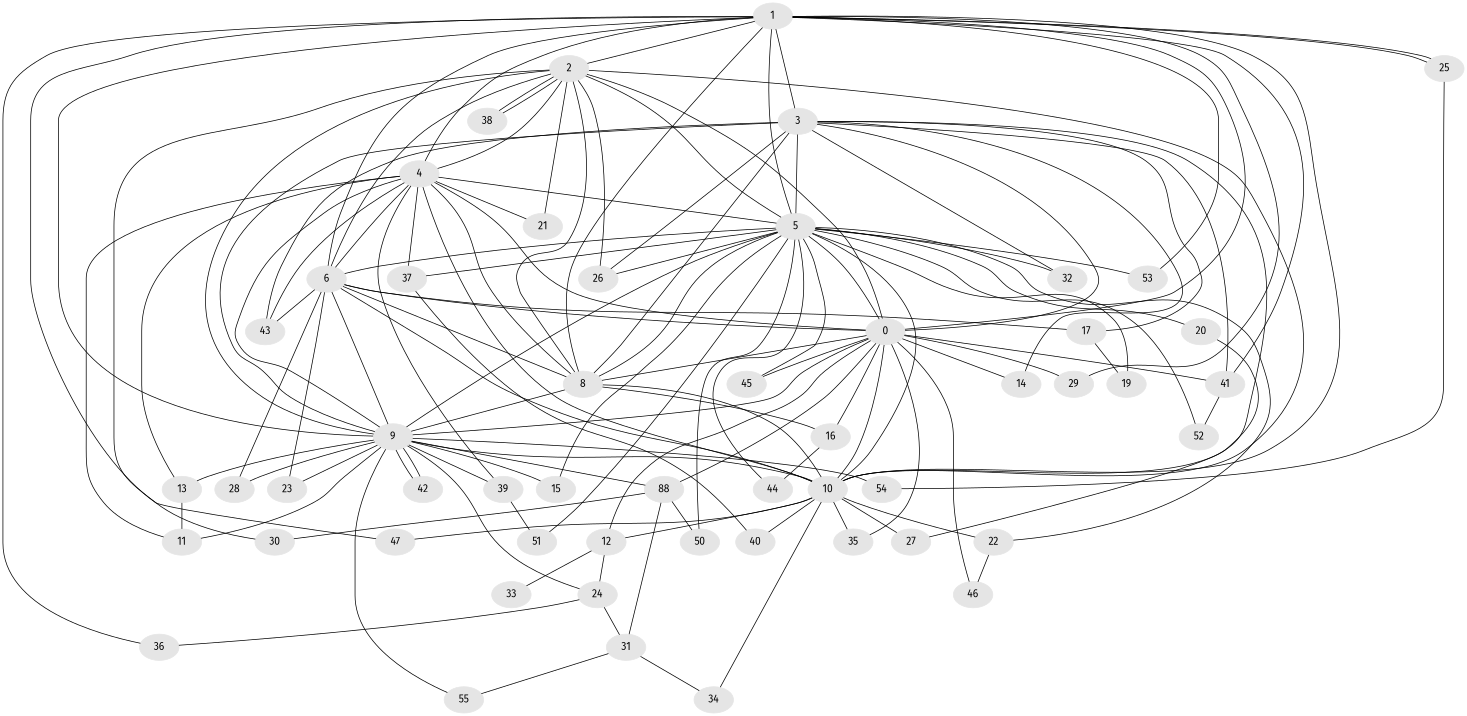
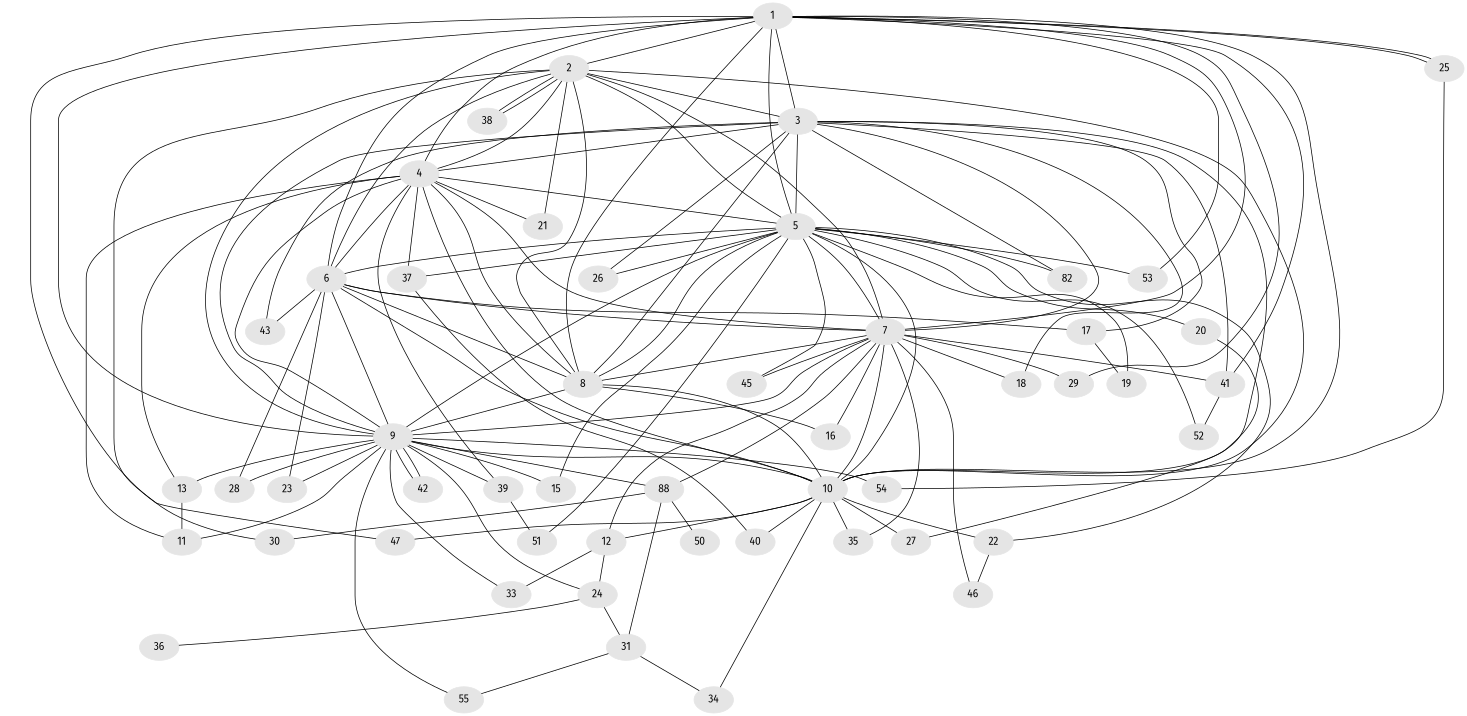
(56, 53) -> none
(604, 171) -> (684, 95)
(325, 239) -> (609, 148)
(1067, 279) -> (1067, 279)
(885, 332) -> (885, 332)
(713, 367) -> none
(1021, 384) -> (1021, 384)
(773, 489) -> none
none -> (424, 530)
